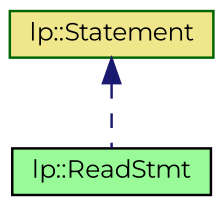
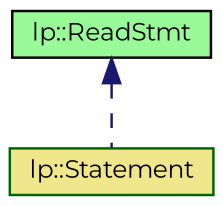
(112, 116) -> (112, 116)
